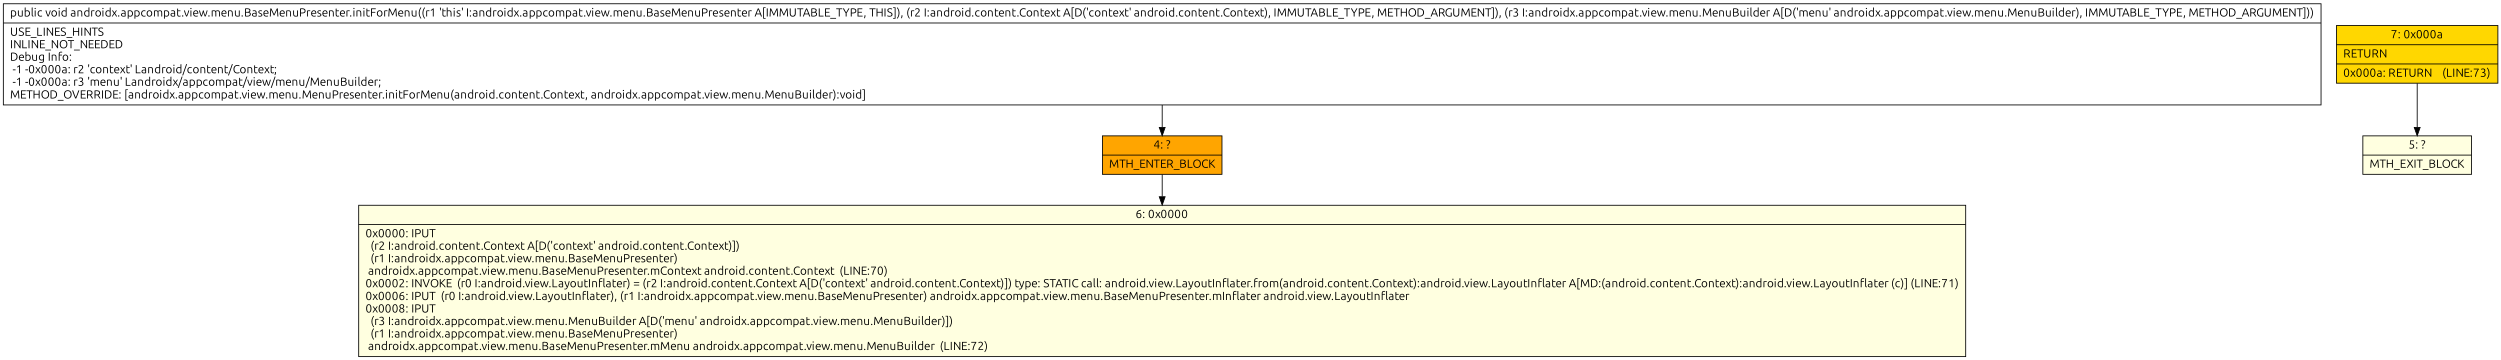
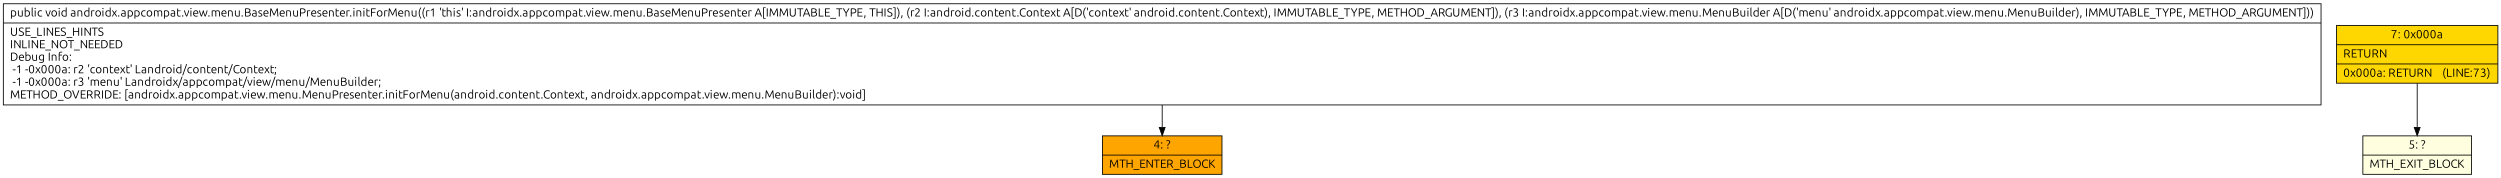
(1162, 281) -> none
